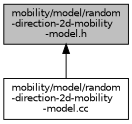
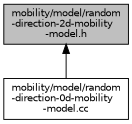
(66, 99) -> (66, 99)
